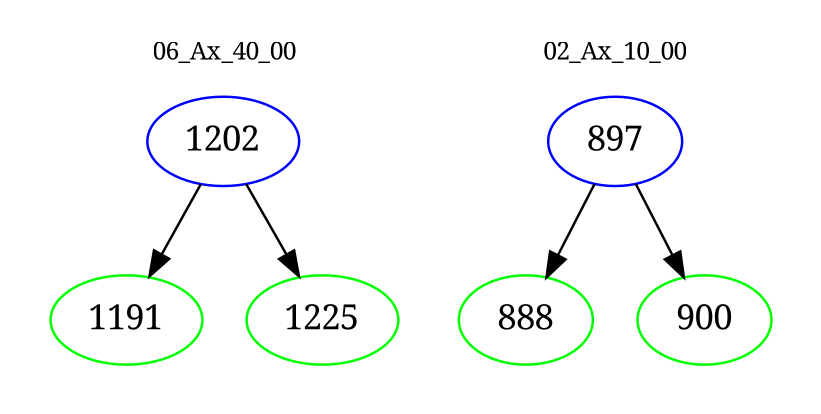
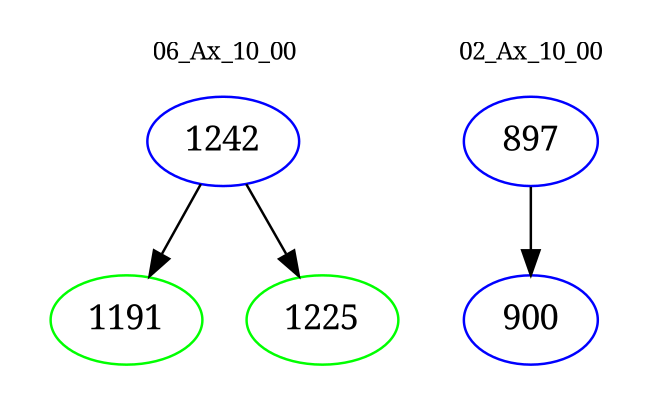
(224, 53) -> (224, 53)
(223, 141) -> (223, 141)
(526, 320) -> none
(704, 320) -> (531, 320)
